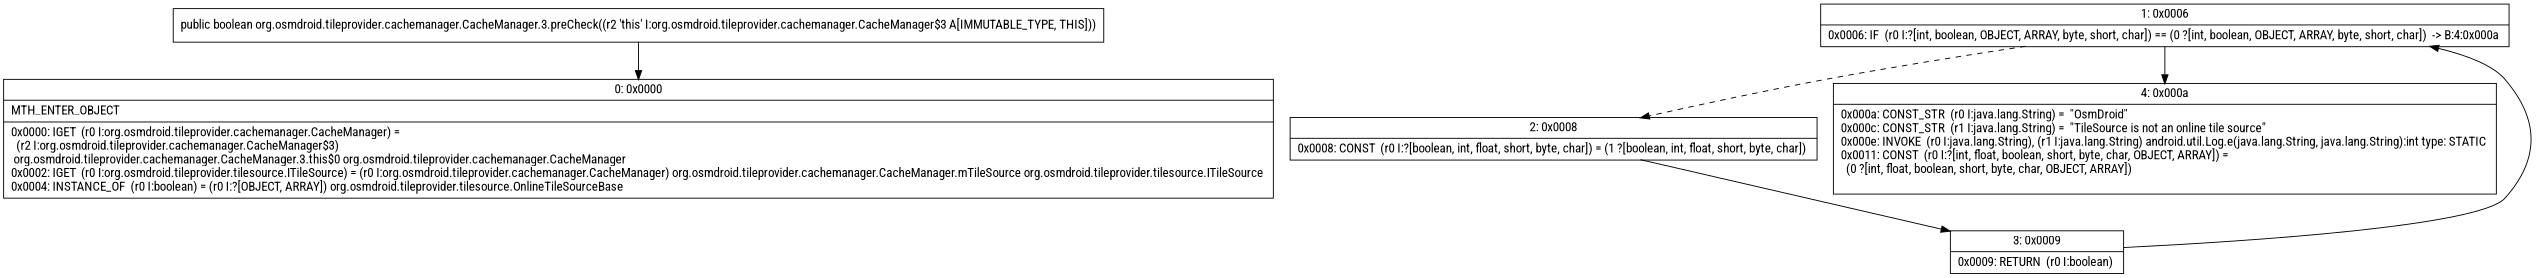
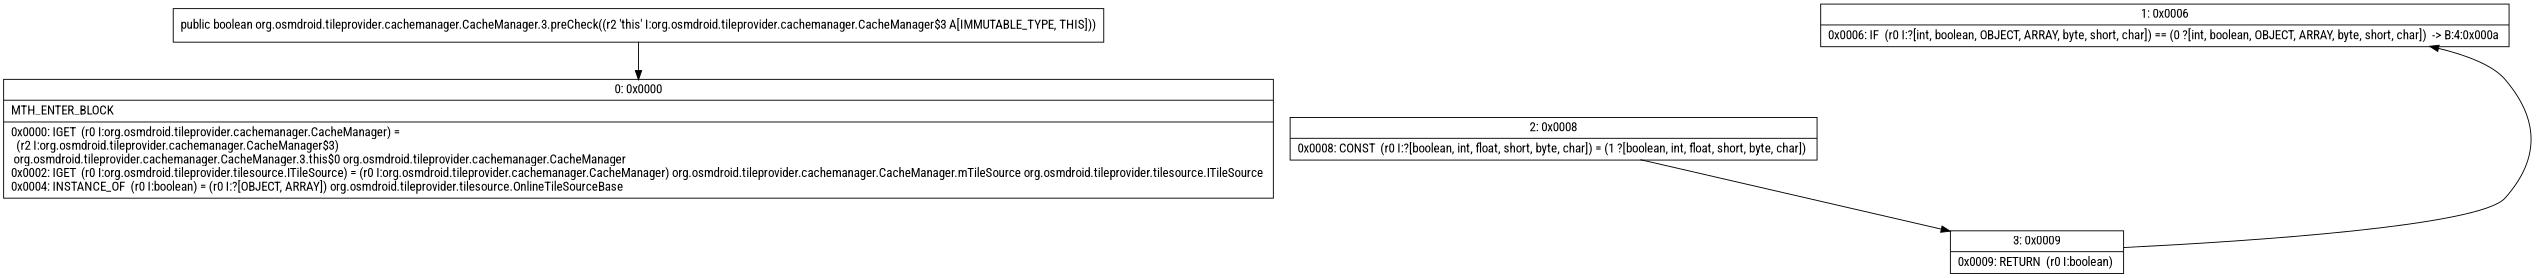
(1837, 77) -> none
(66, 111) -> (63, 111)
(2165, 139) -> none
